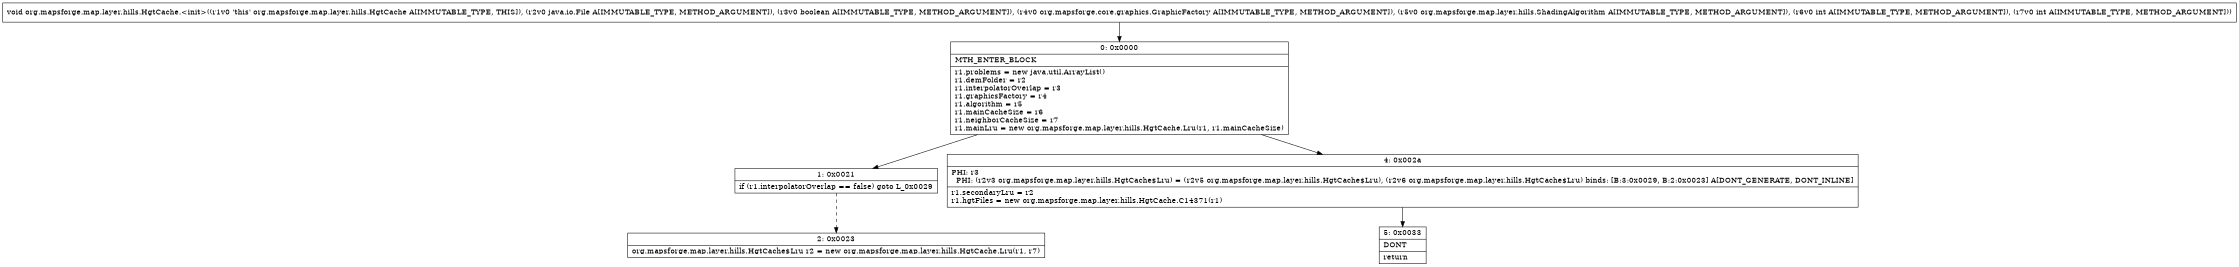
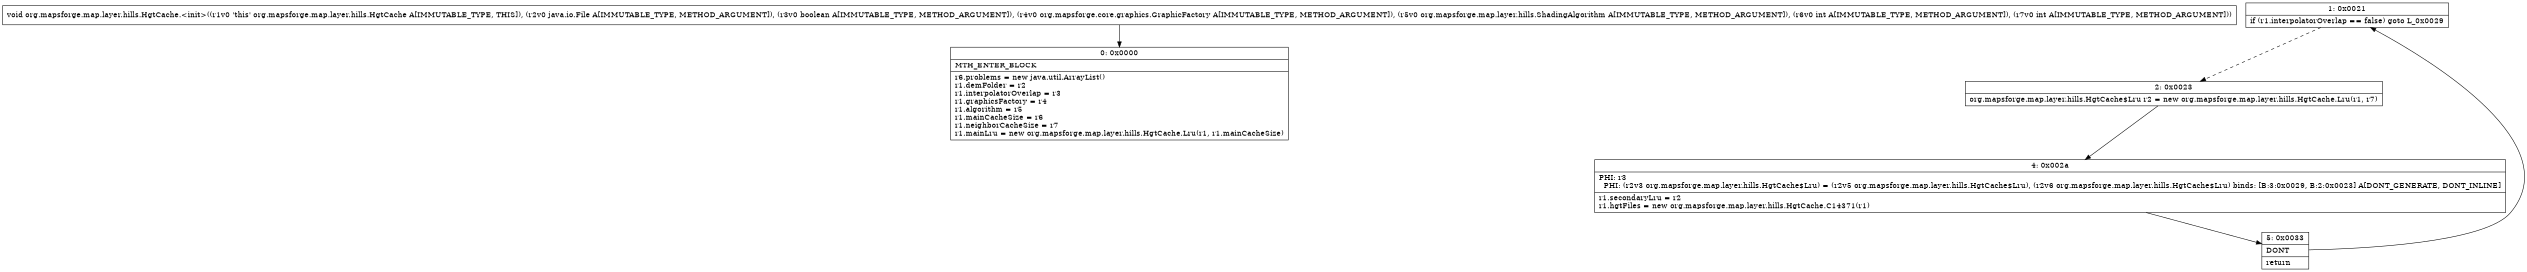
(1030, 72) -> (1030, 78)
(1289, 144) -> (2124, 131)
(928, 151) -> (2521, 191)
